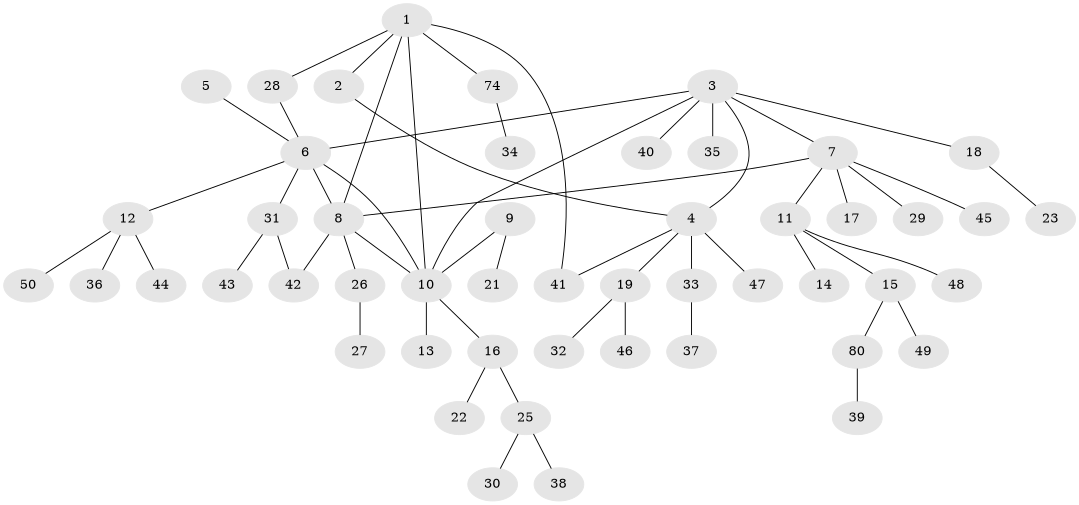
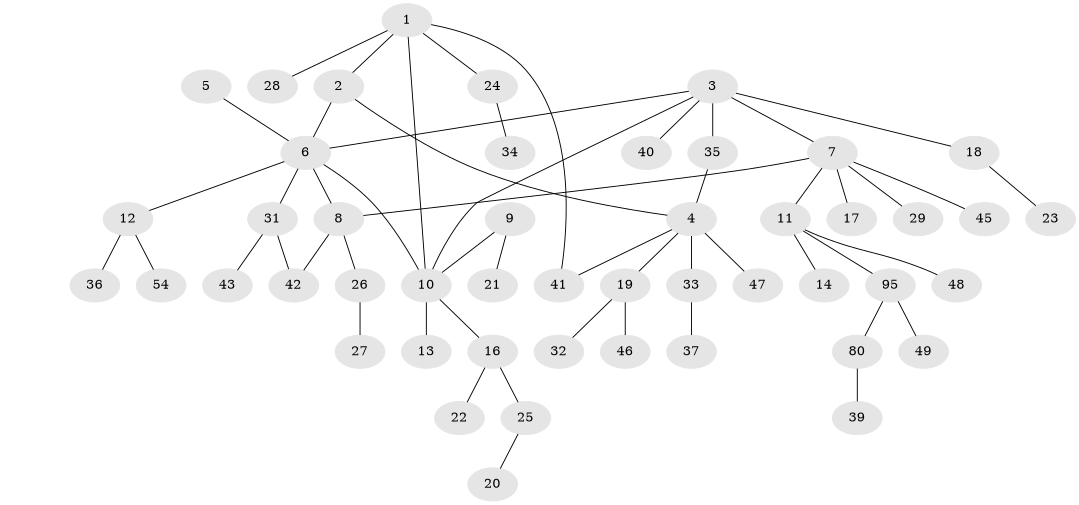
(493, 87) -> (493, 87)
(289, 120) -> (322, 120)
(373, 120) -> none
(749, 159) -> (702, 186)
(383, 252) -> none
(29, 285) -> none
(161, 285) -> (161, 285)
(890, 285) -> (890, 285)
(493, 484) -> (493, 484)
(559, 484) -> none
